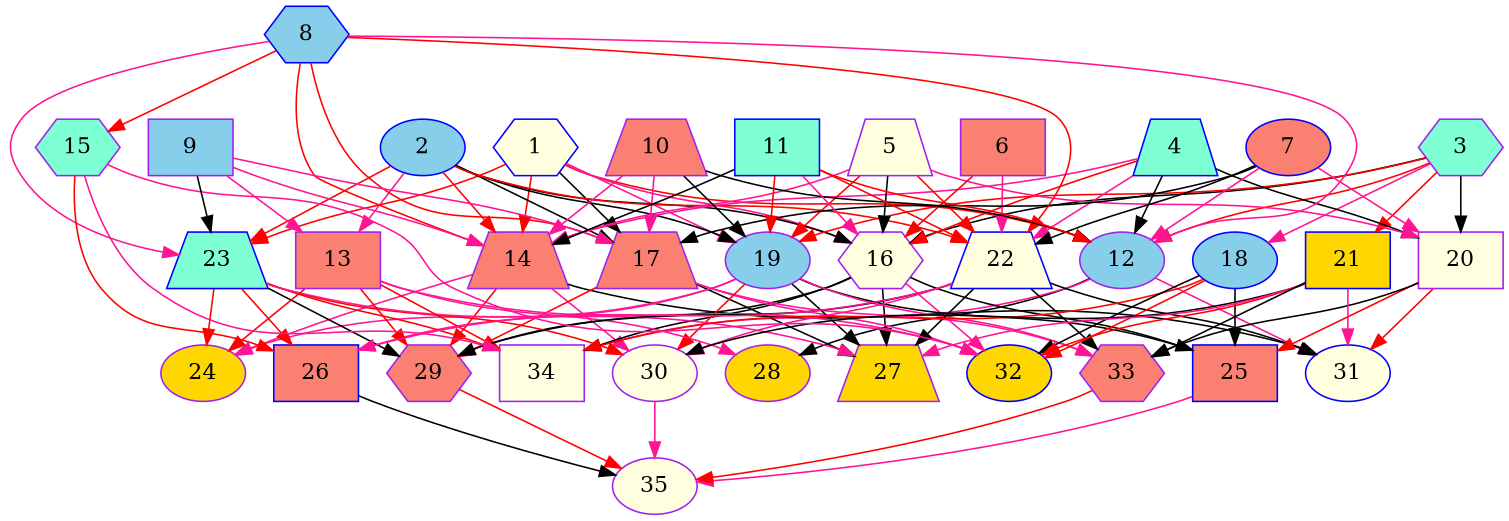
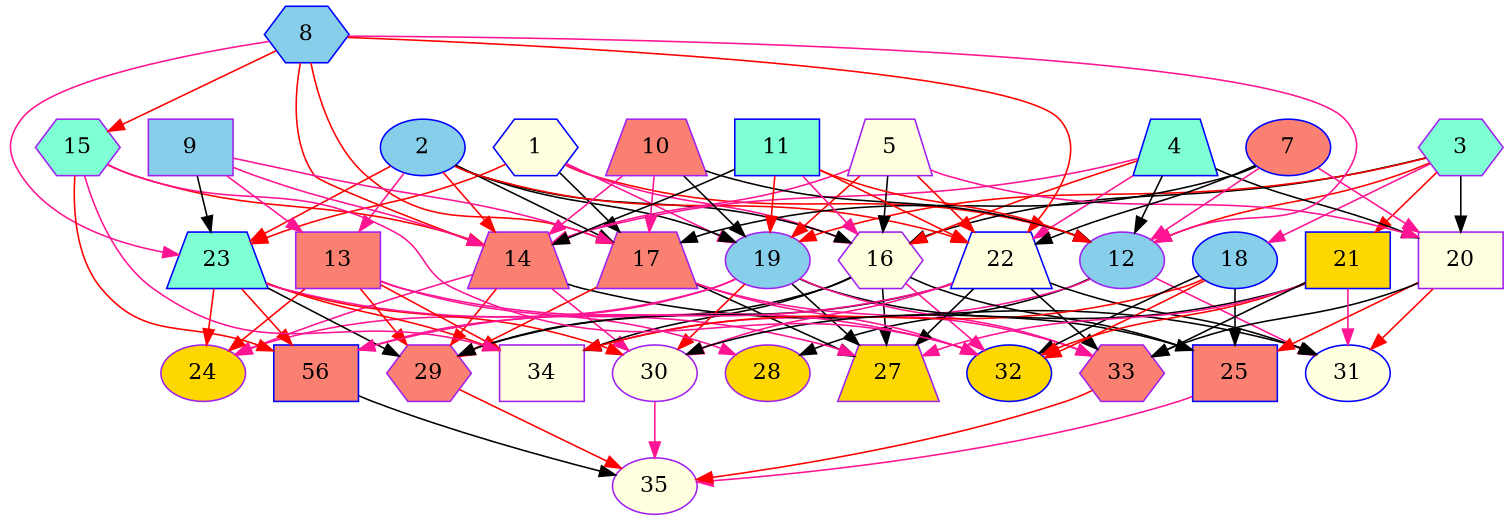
(1003, 147) -> none
(528, 196) -> (287, 206)
(316, 373) -> (316, 373)
